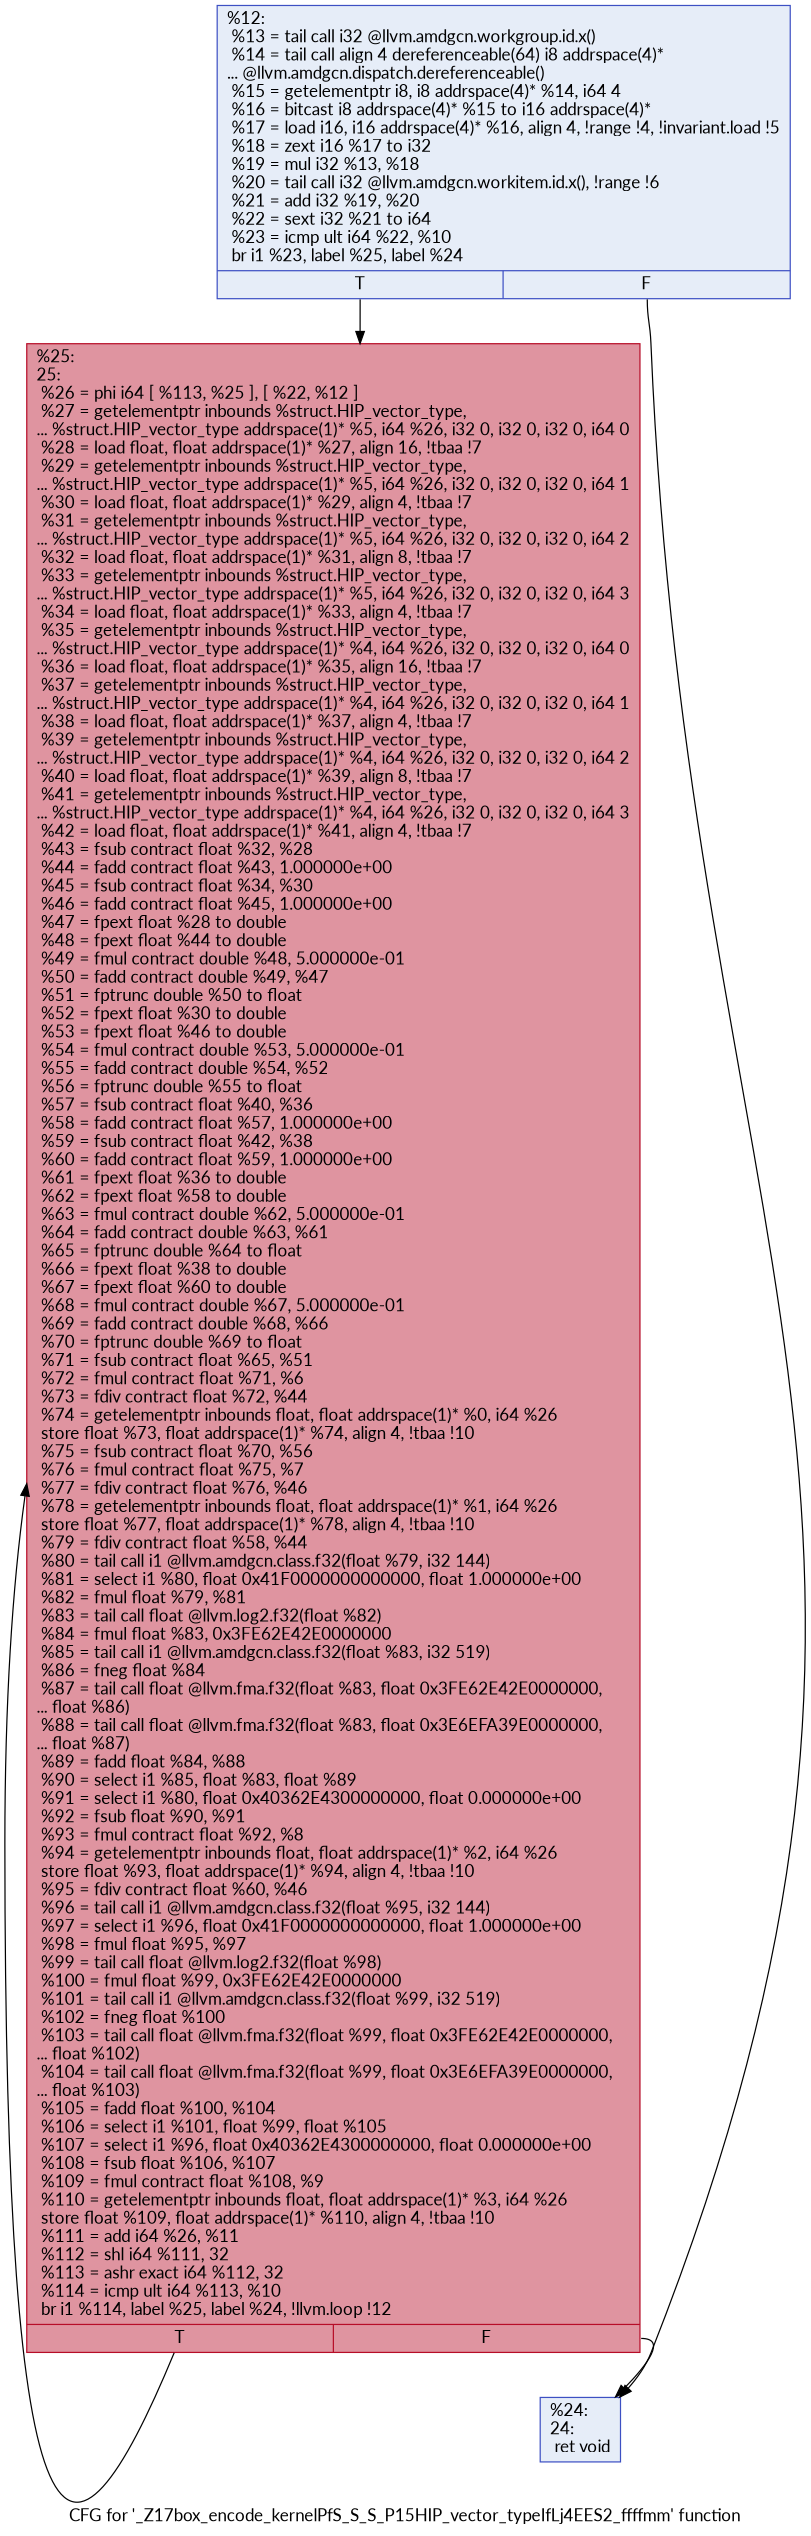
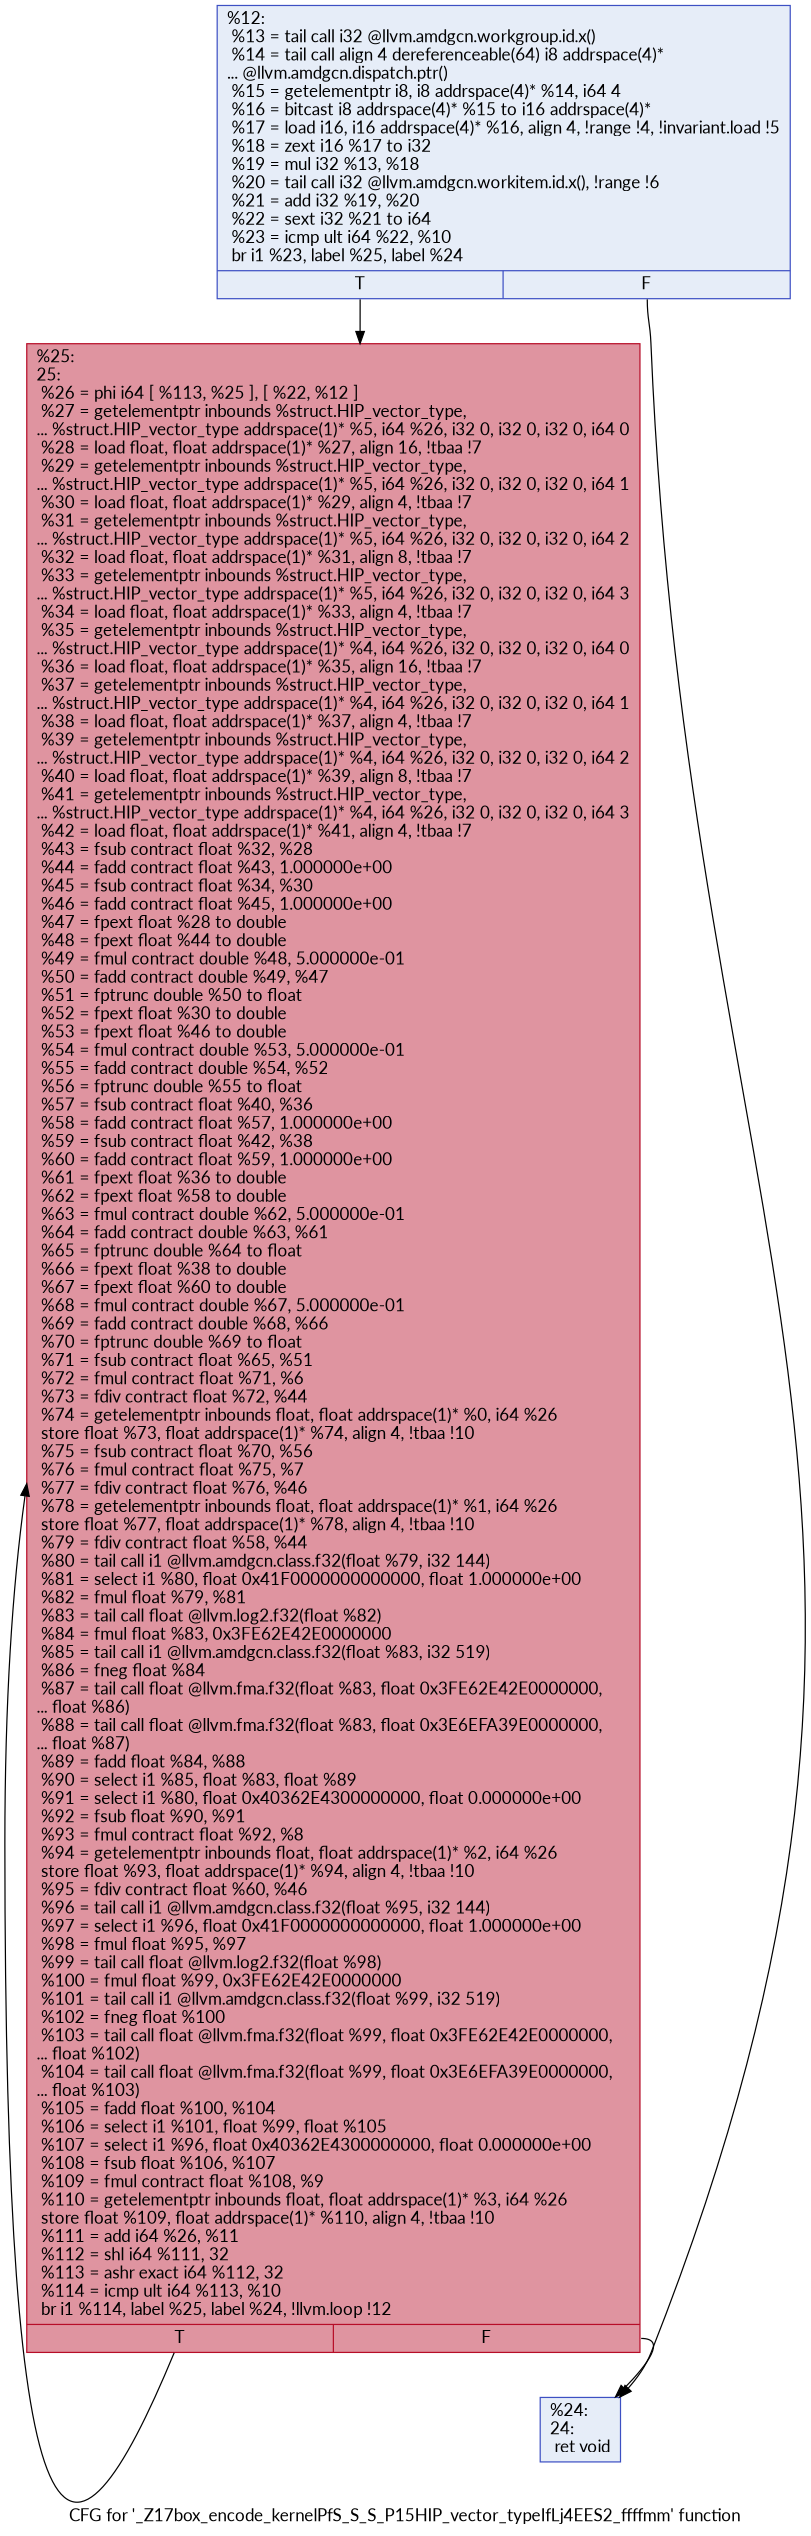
(386, 74) -> (338, 74)
